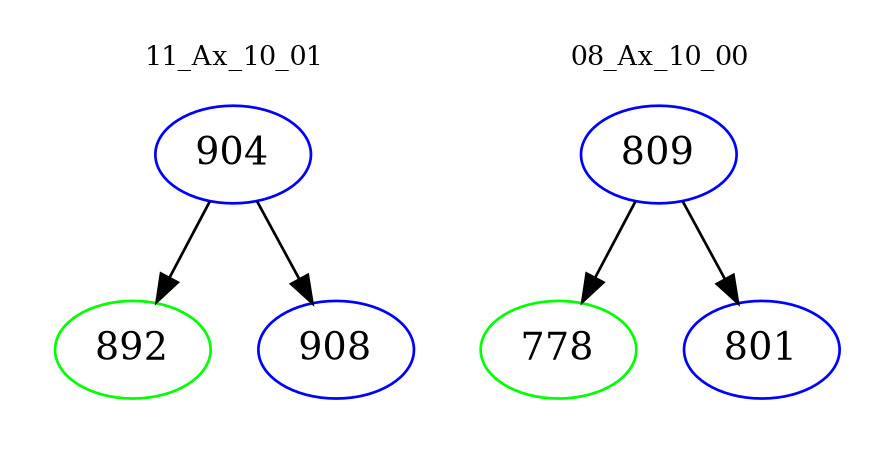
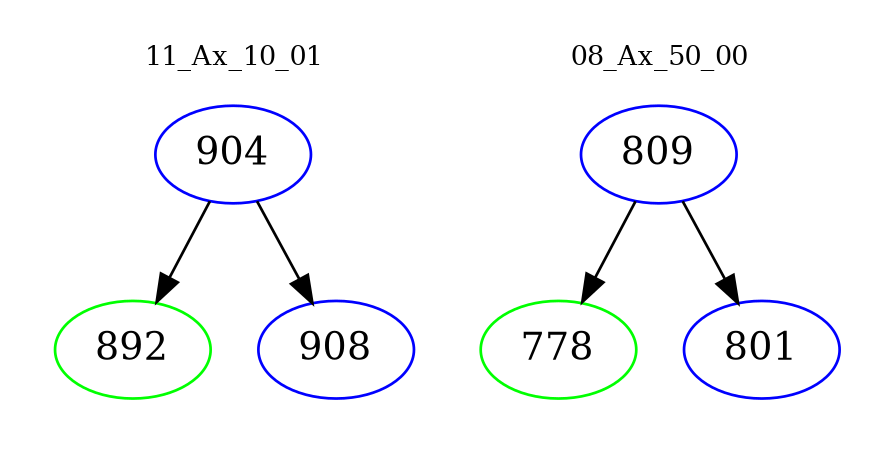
(660, 58) -> (660, 58)
